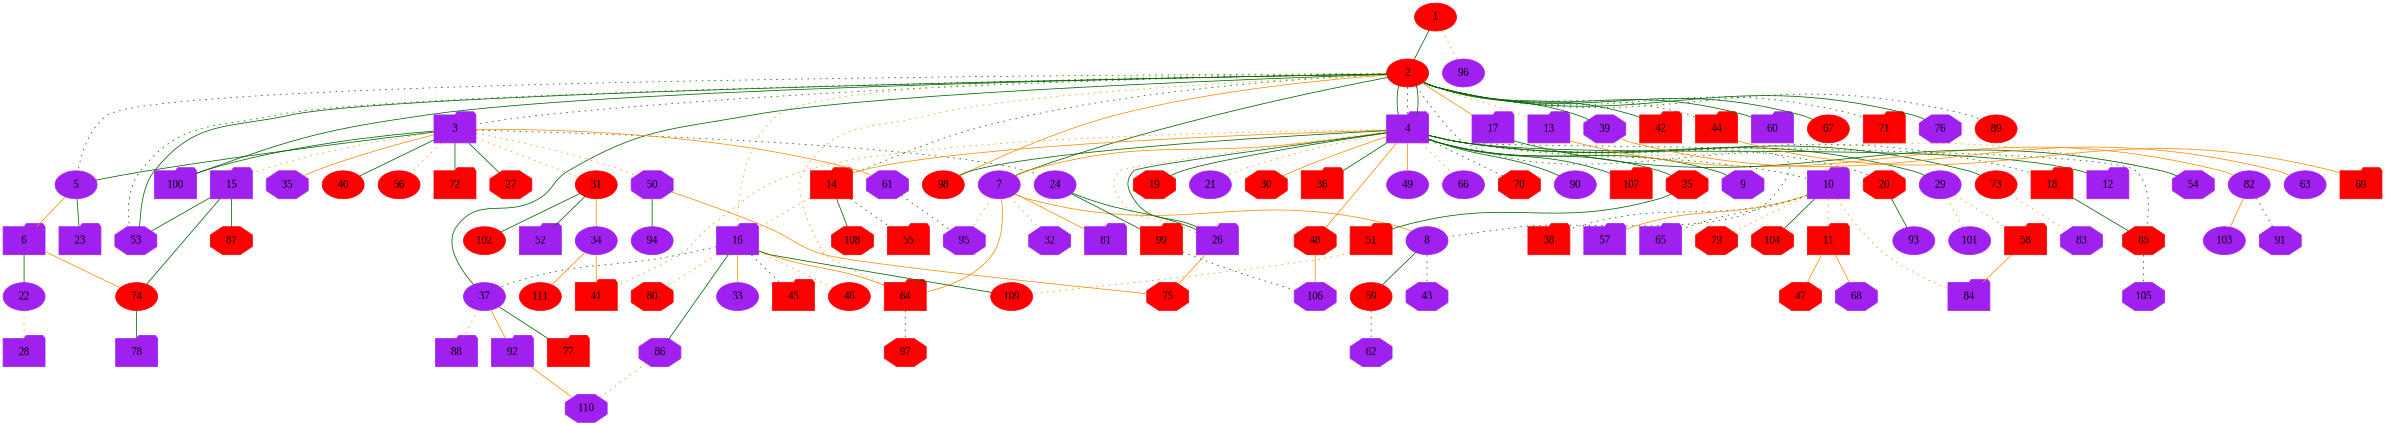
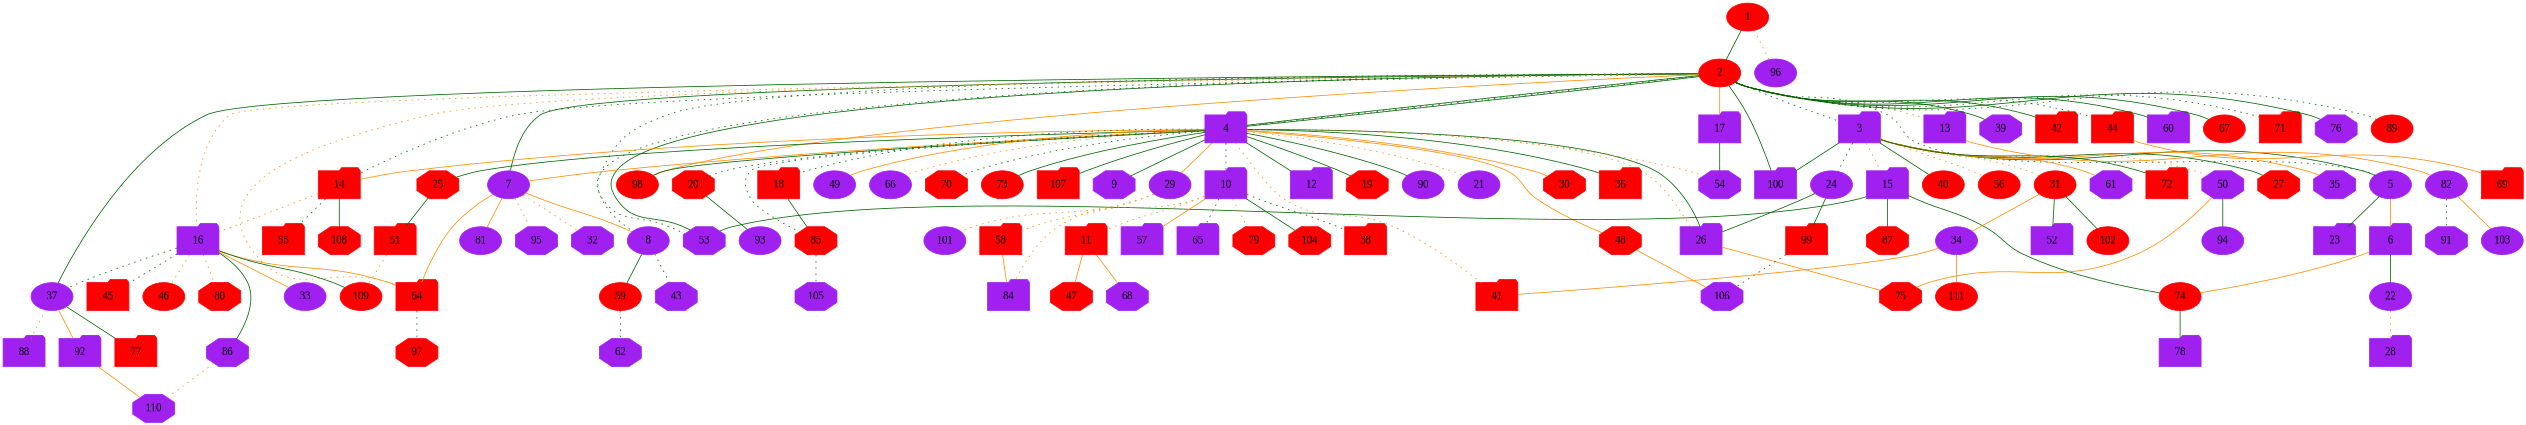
(1677, 150) -> (1197, 158)
(2305, 185) -> none
(926, 213) -> none
(1106, 241) -> (481, 241)
(2081, 241) -> none
